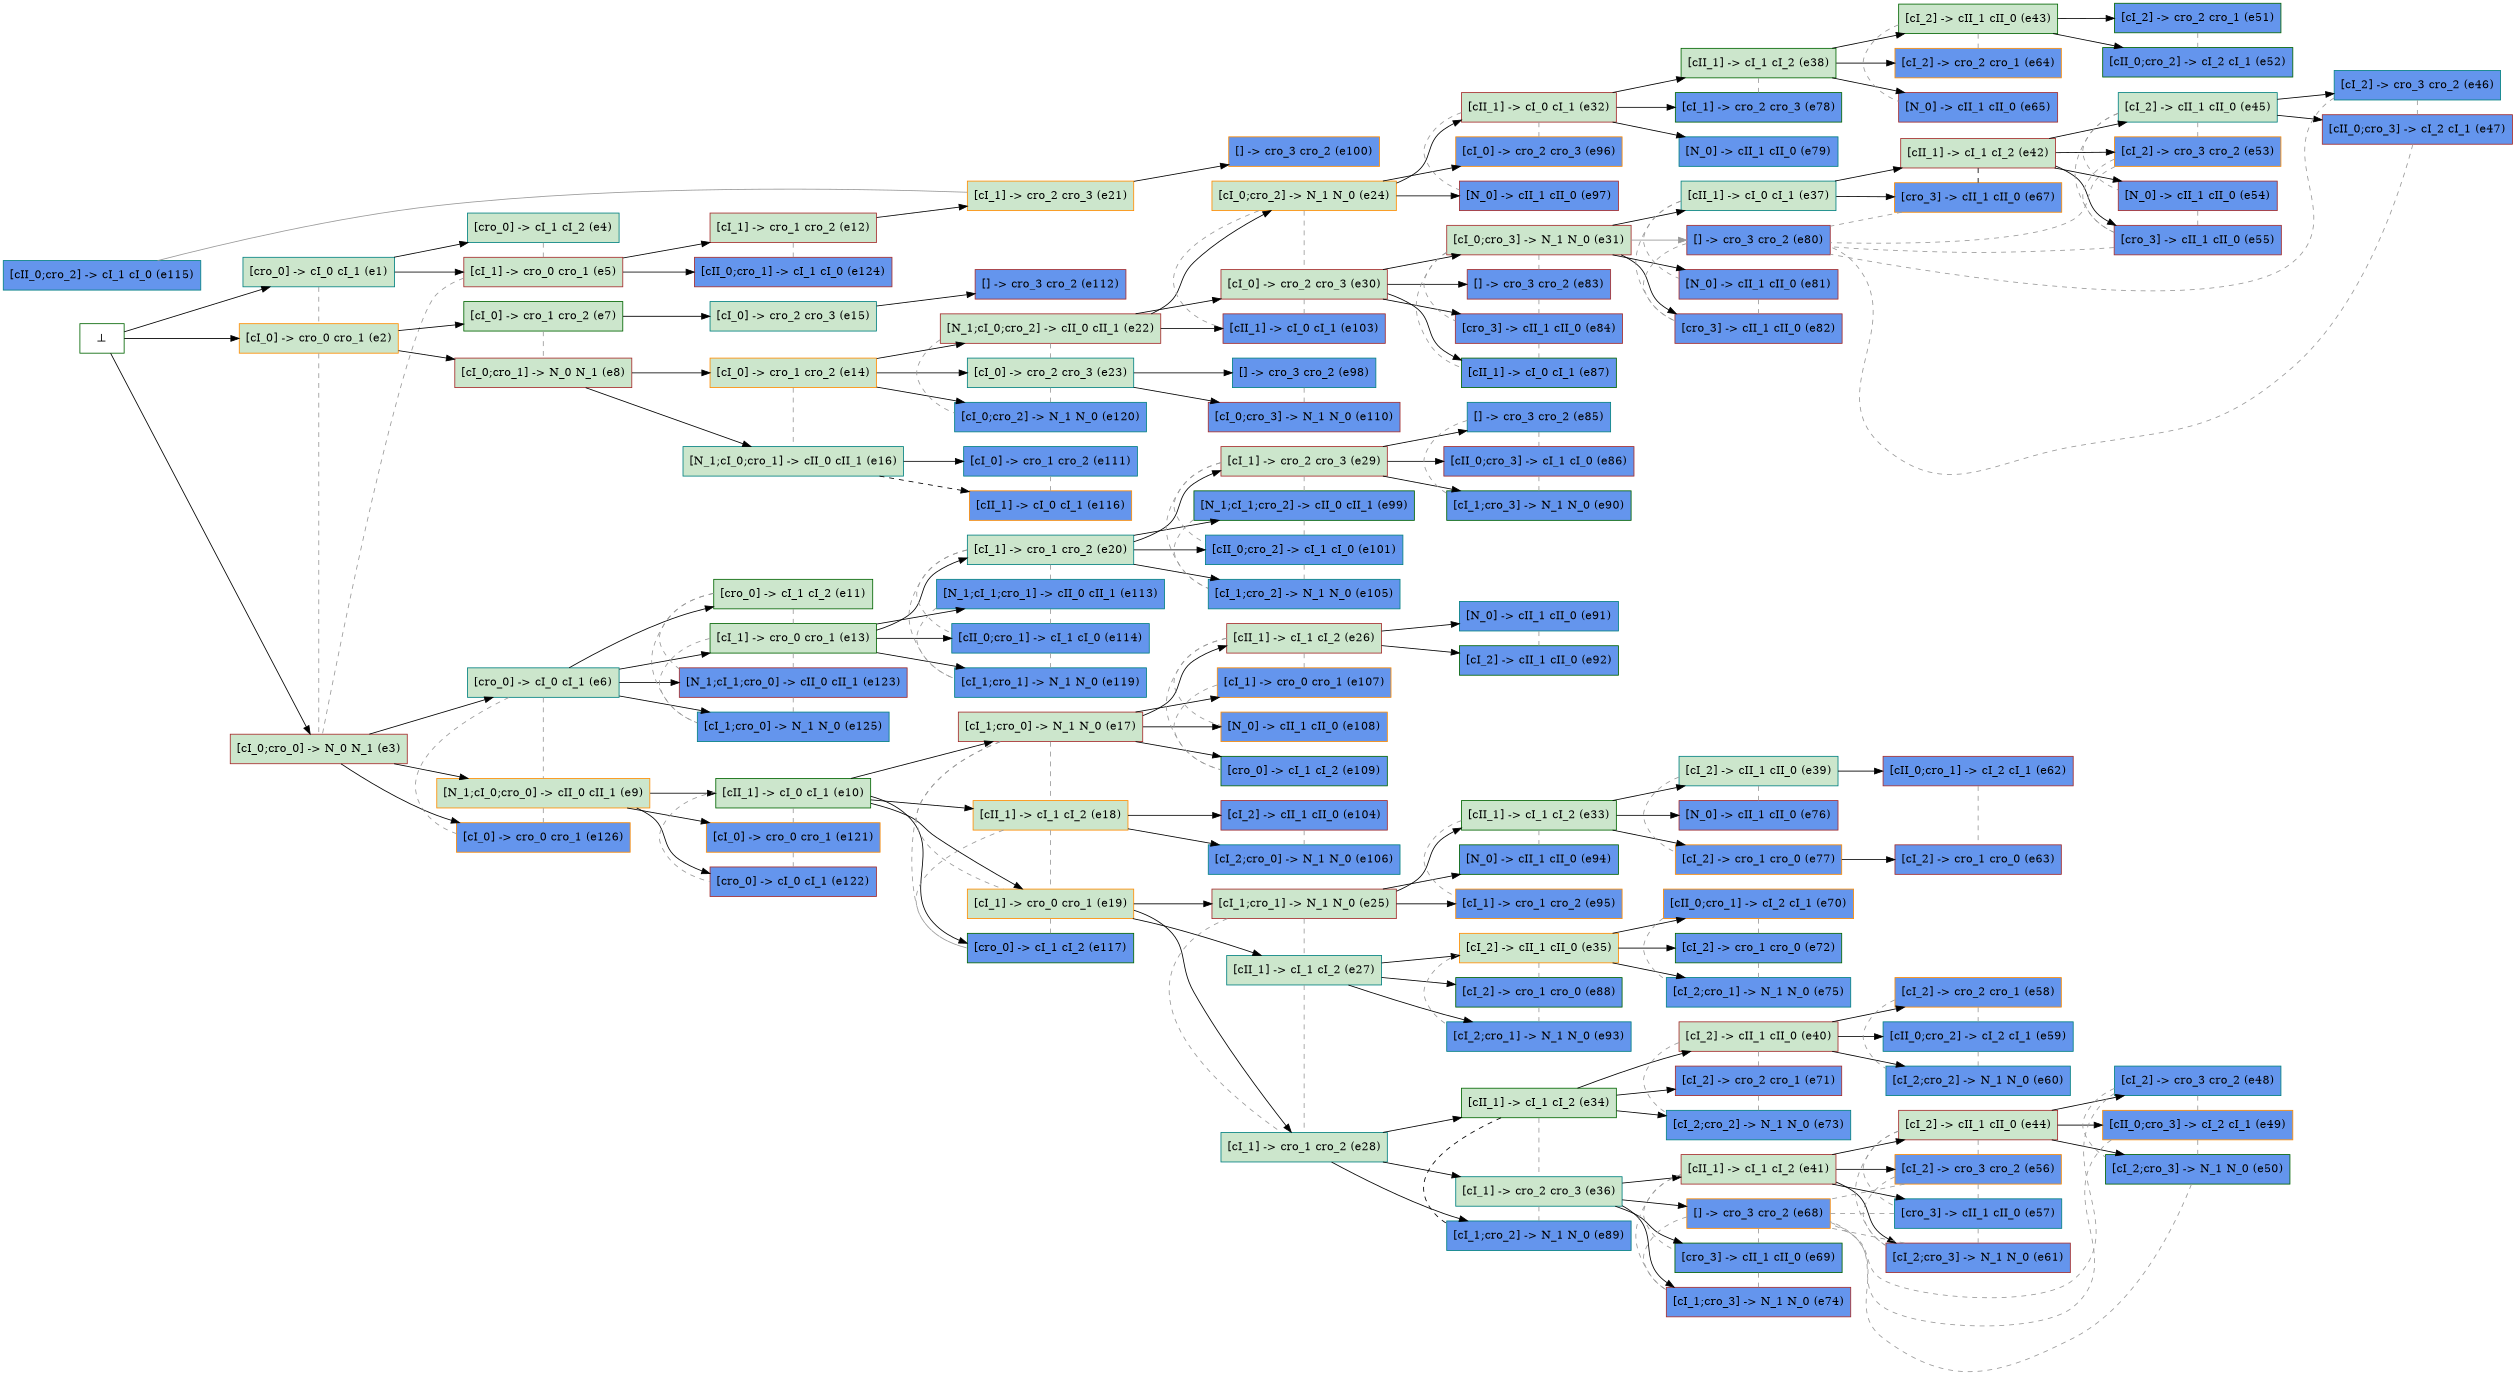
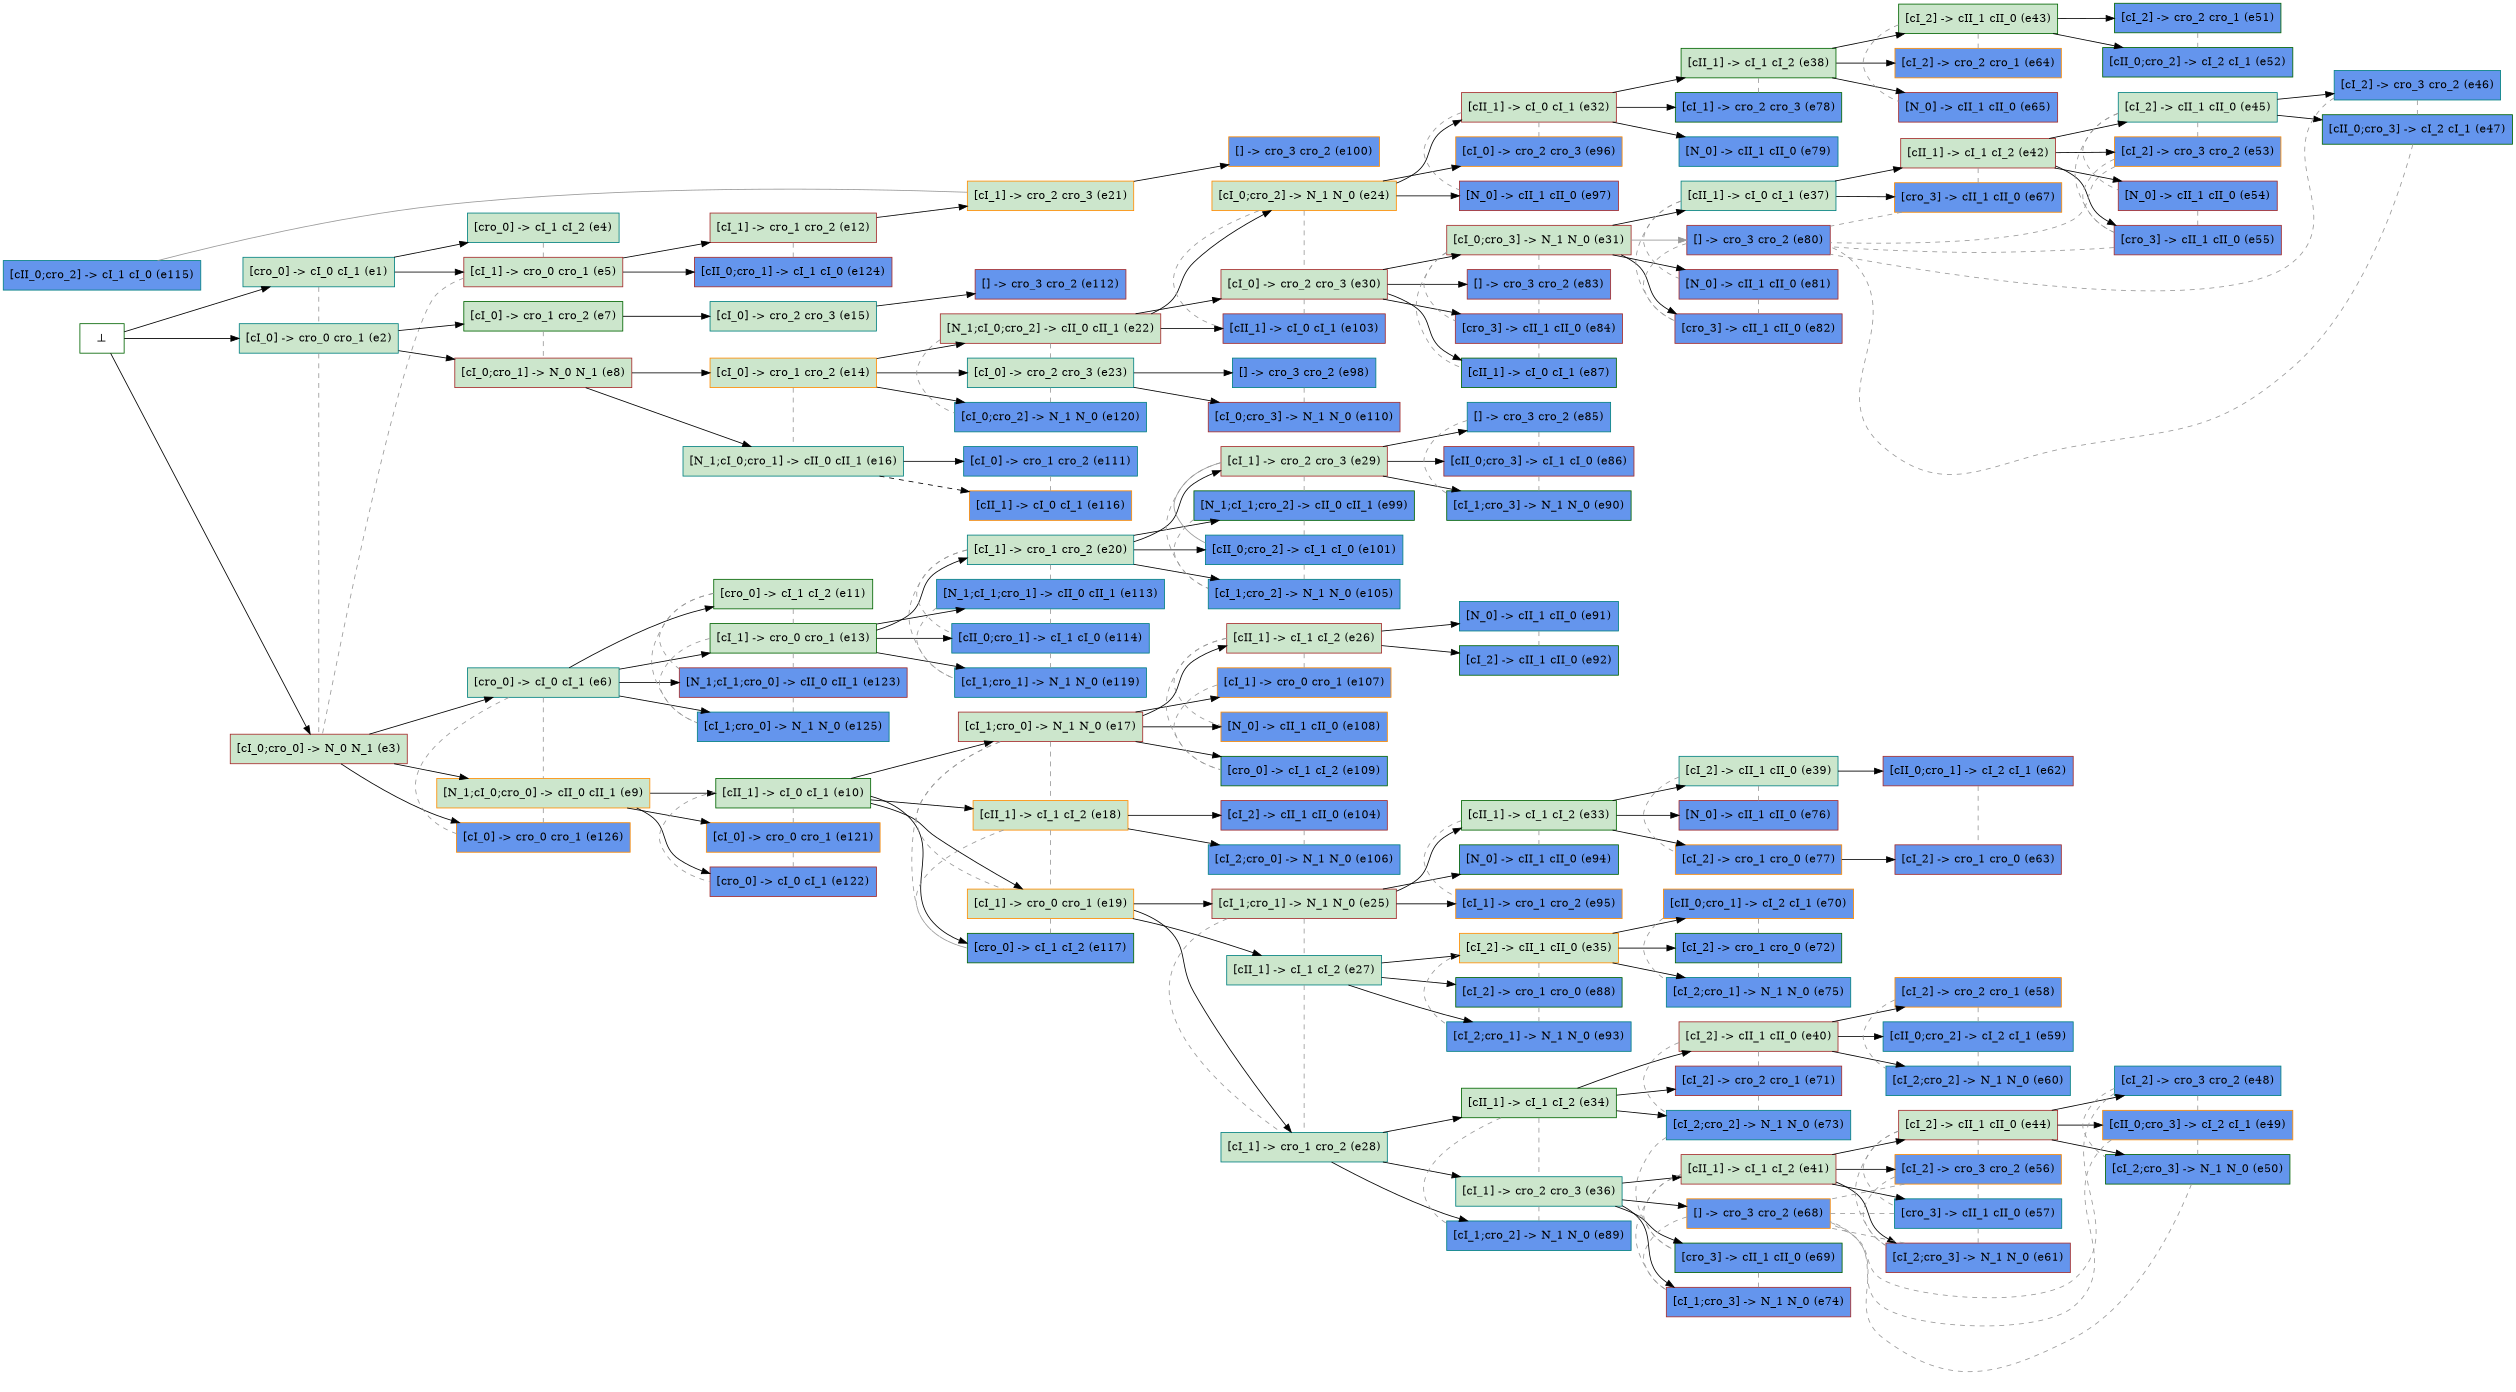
(2417, 129) -> (2417, 129)
(1978, 175) -> (1978, 175)
(319, 338) -> (319, 338)
(1179, 520) -> (1179, 520)
(1437, 1159) -> (1437, 1159)
(1759, 1236) -> (1636, 1193)
